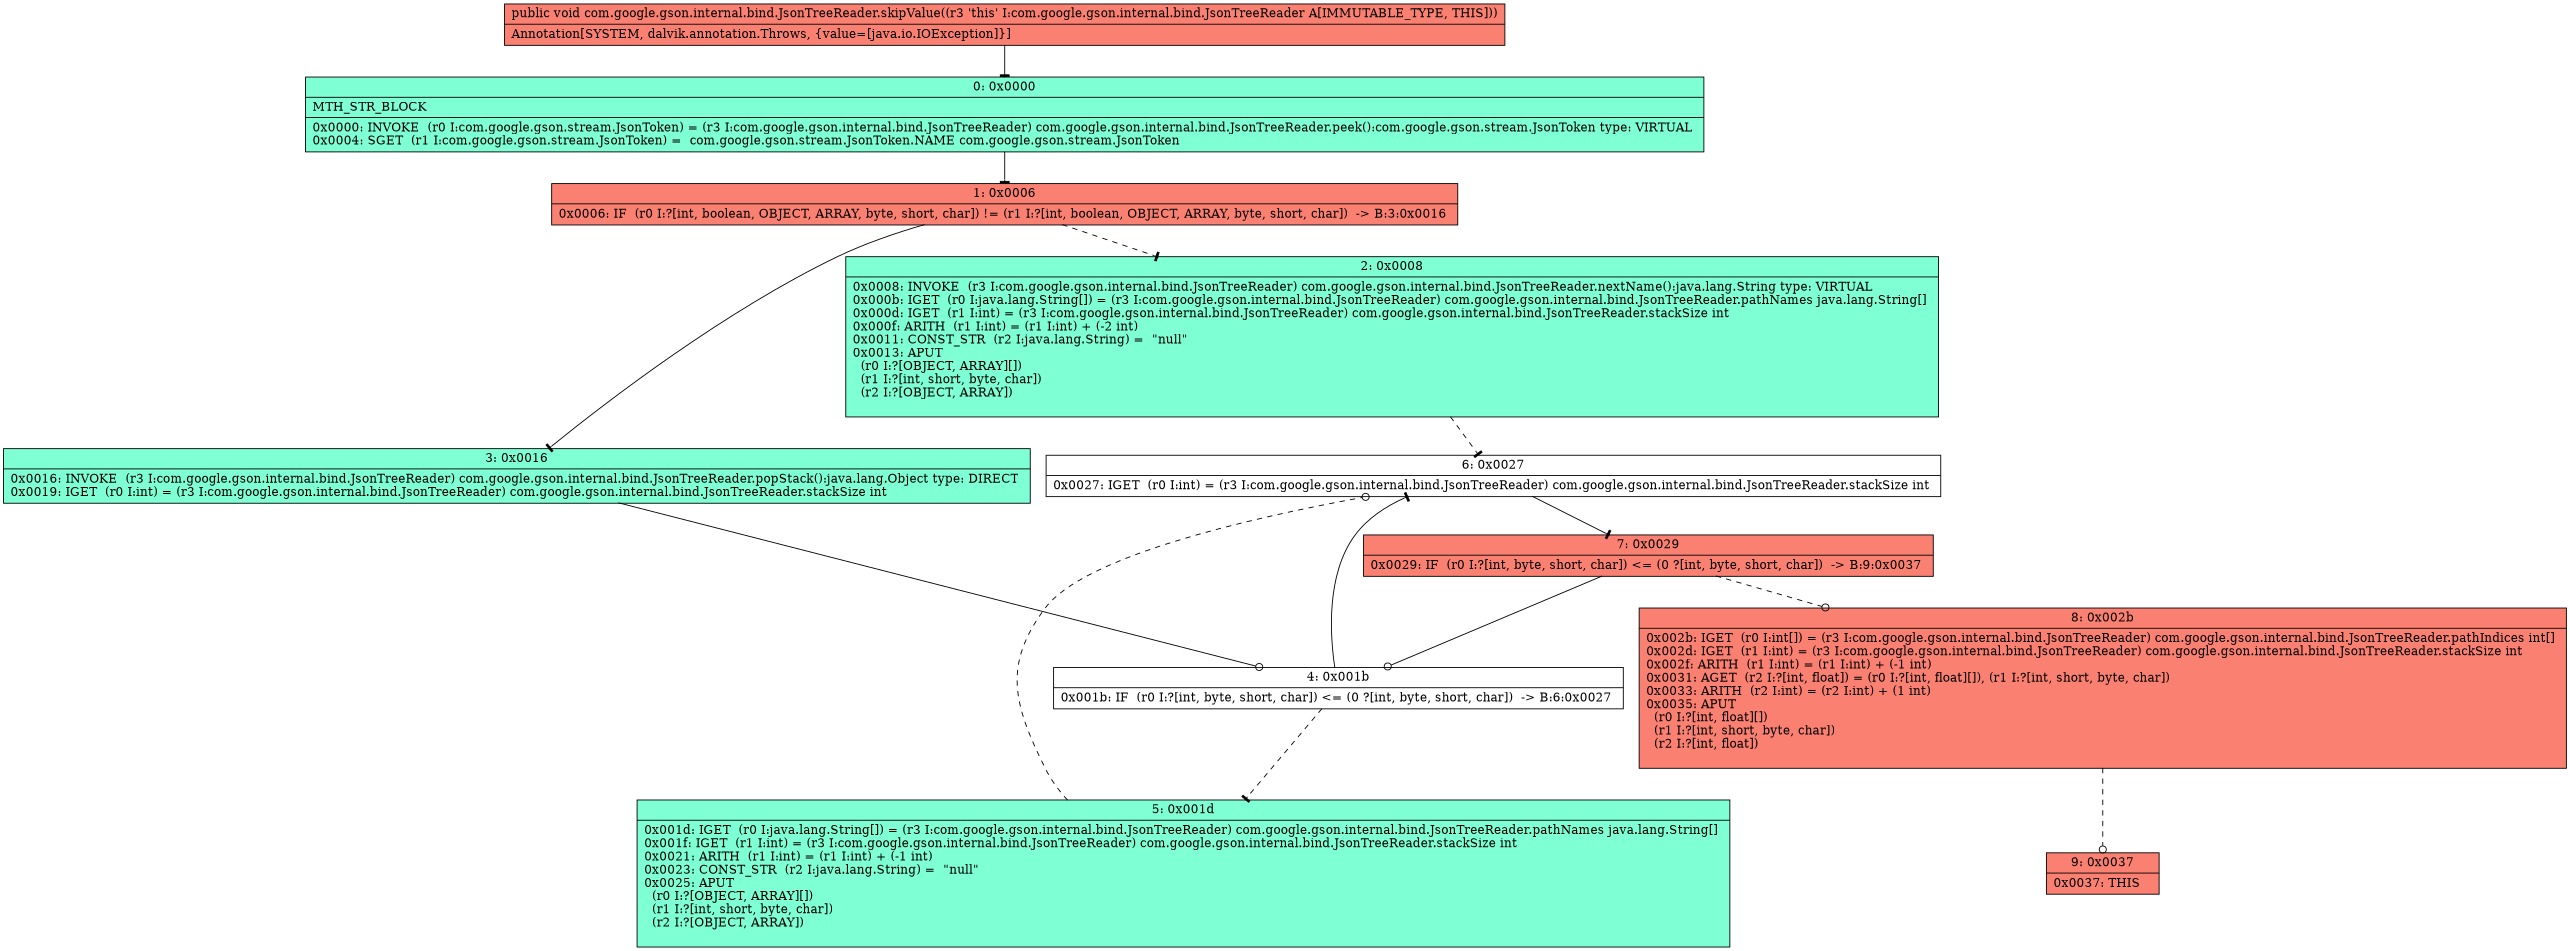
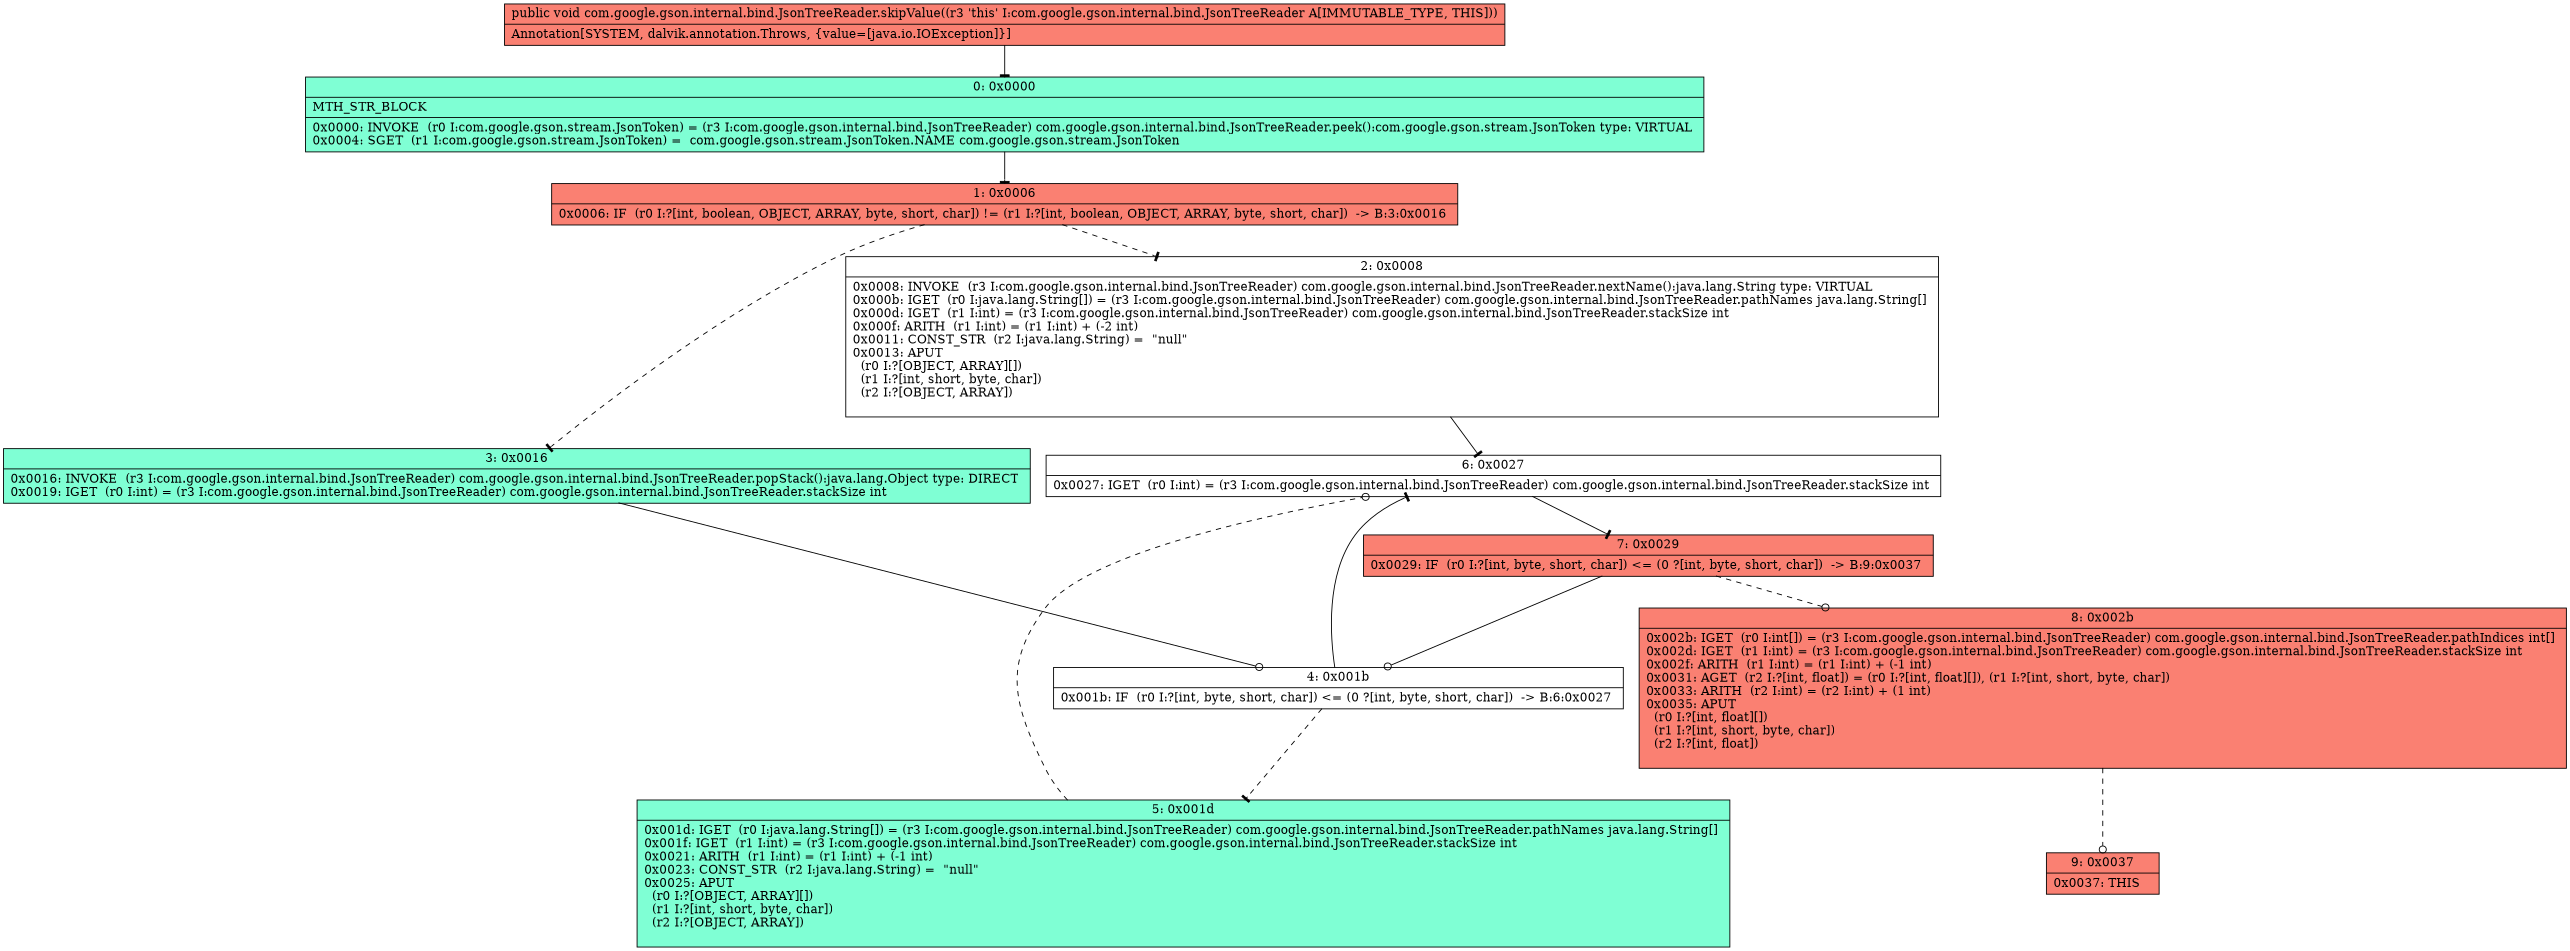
(728, 318) -> (728, 318)
(1392, 337) -> (1392, 337)
(1463, 434) -> (1463, 434)
